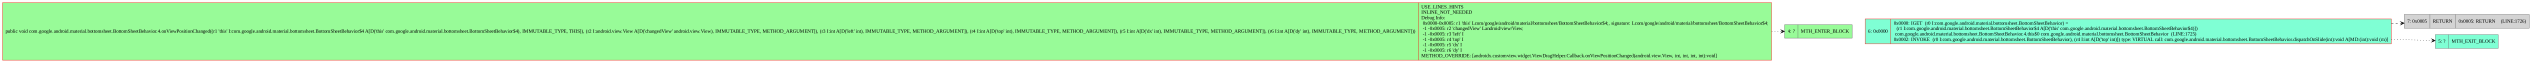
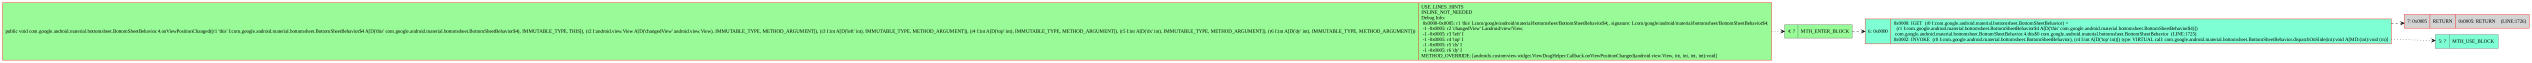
(2467, 21) -> (2467, 21)
none -> (1857, 31)
(2473, 41) -> (2473, 41)
